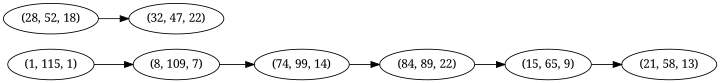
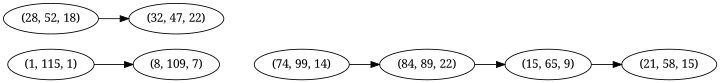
(232, 64) -> none
(669, 64) -> (669, 64)
